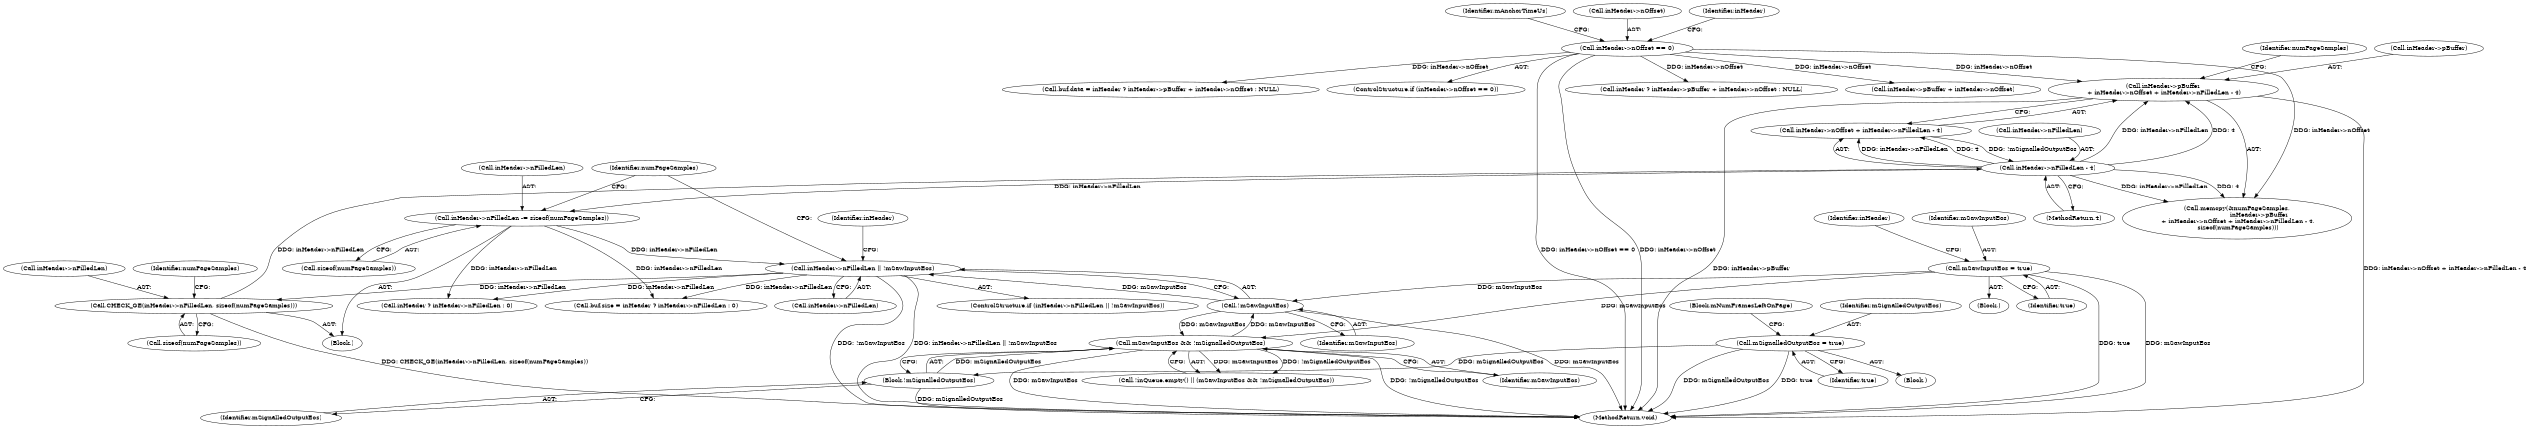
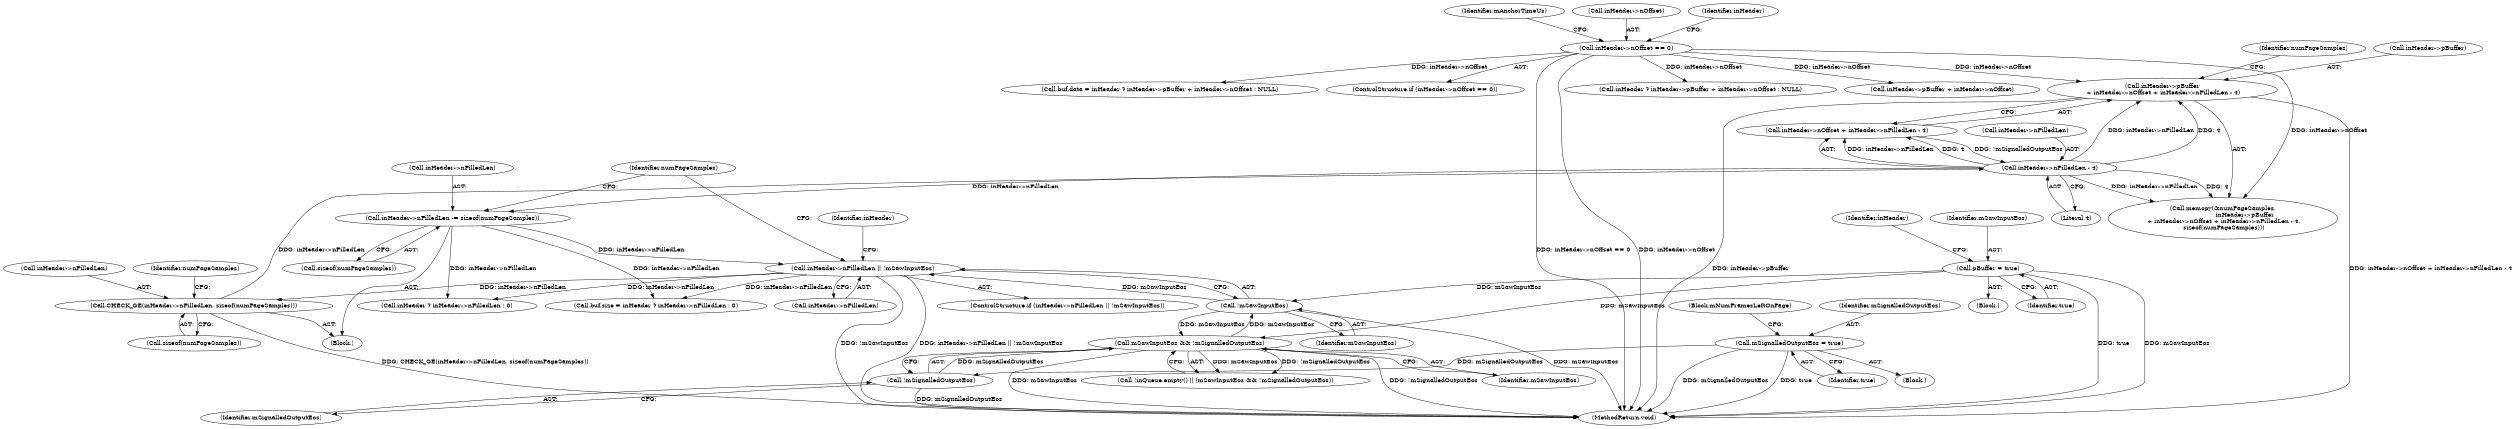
(2074, 218) -> (2076, 218)
(1989, 269) -> (1988, 269)
(929, 381) -> (931, 381)
